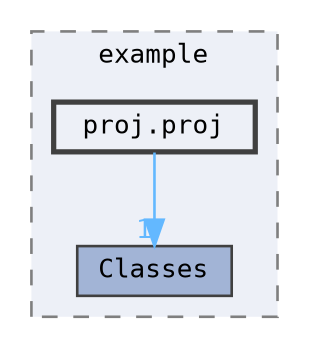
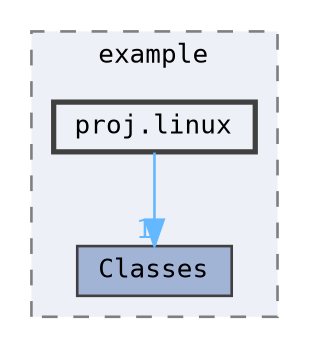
(154, 127) -> (154, 127)
